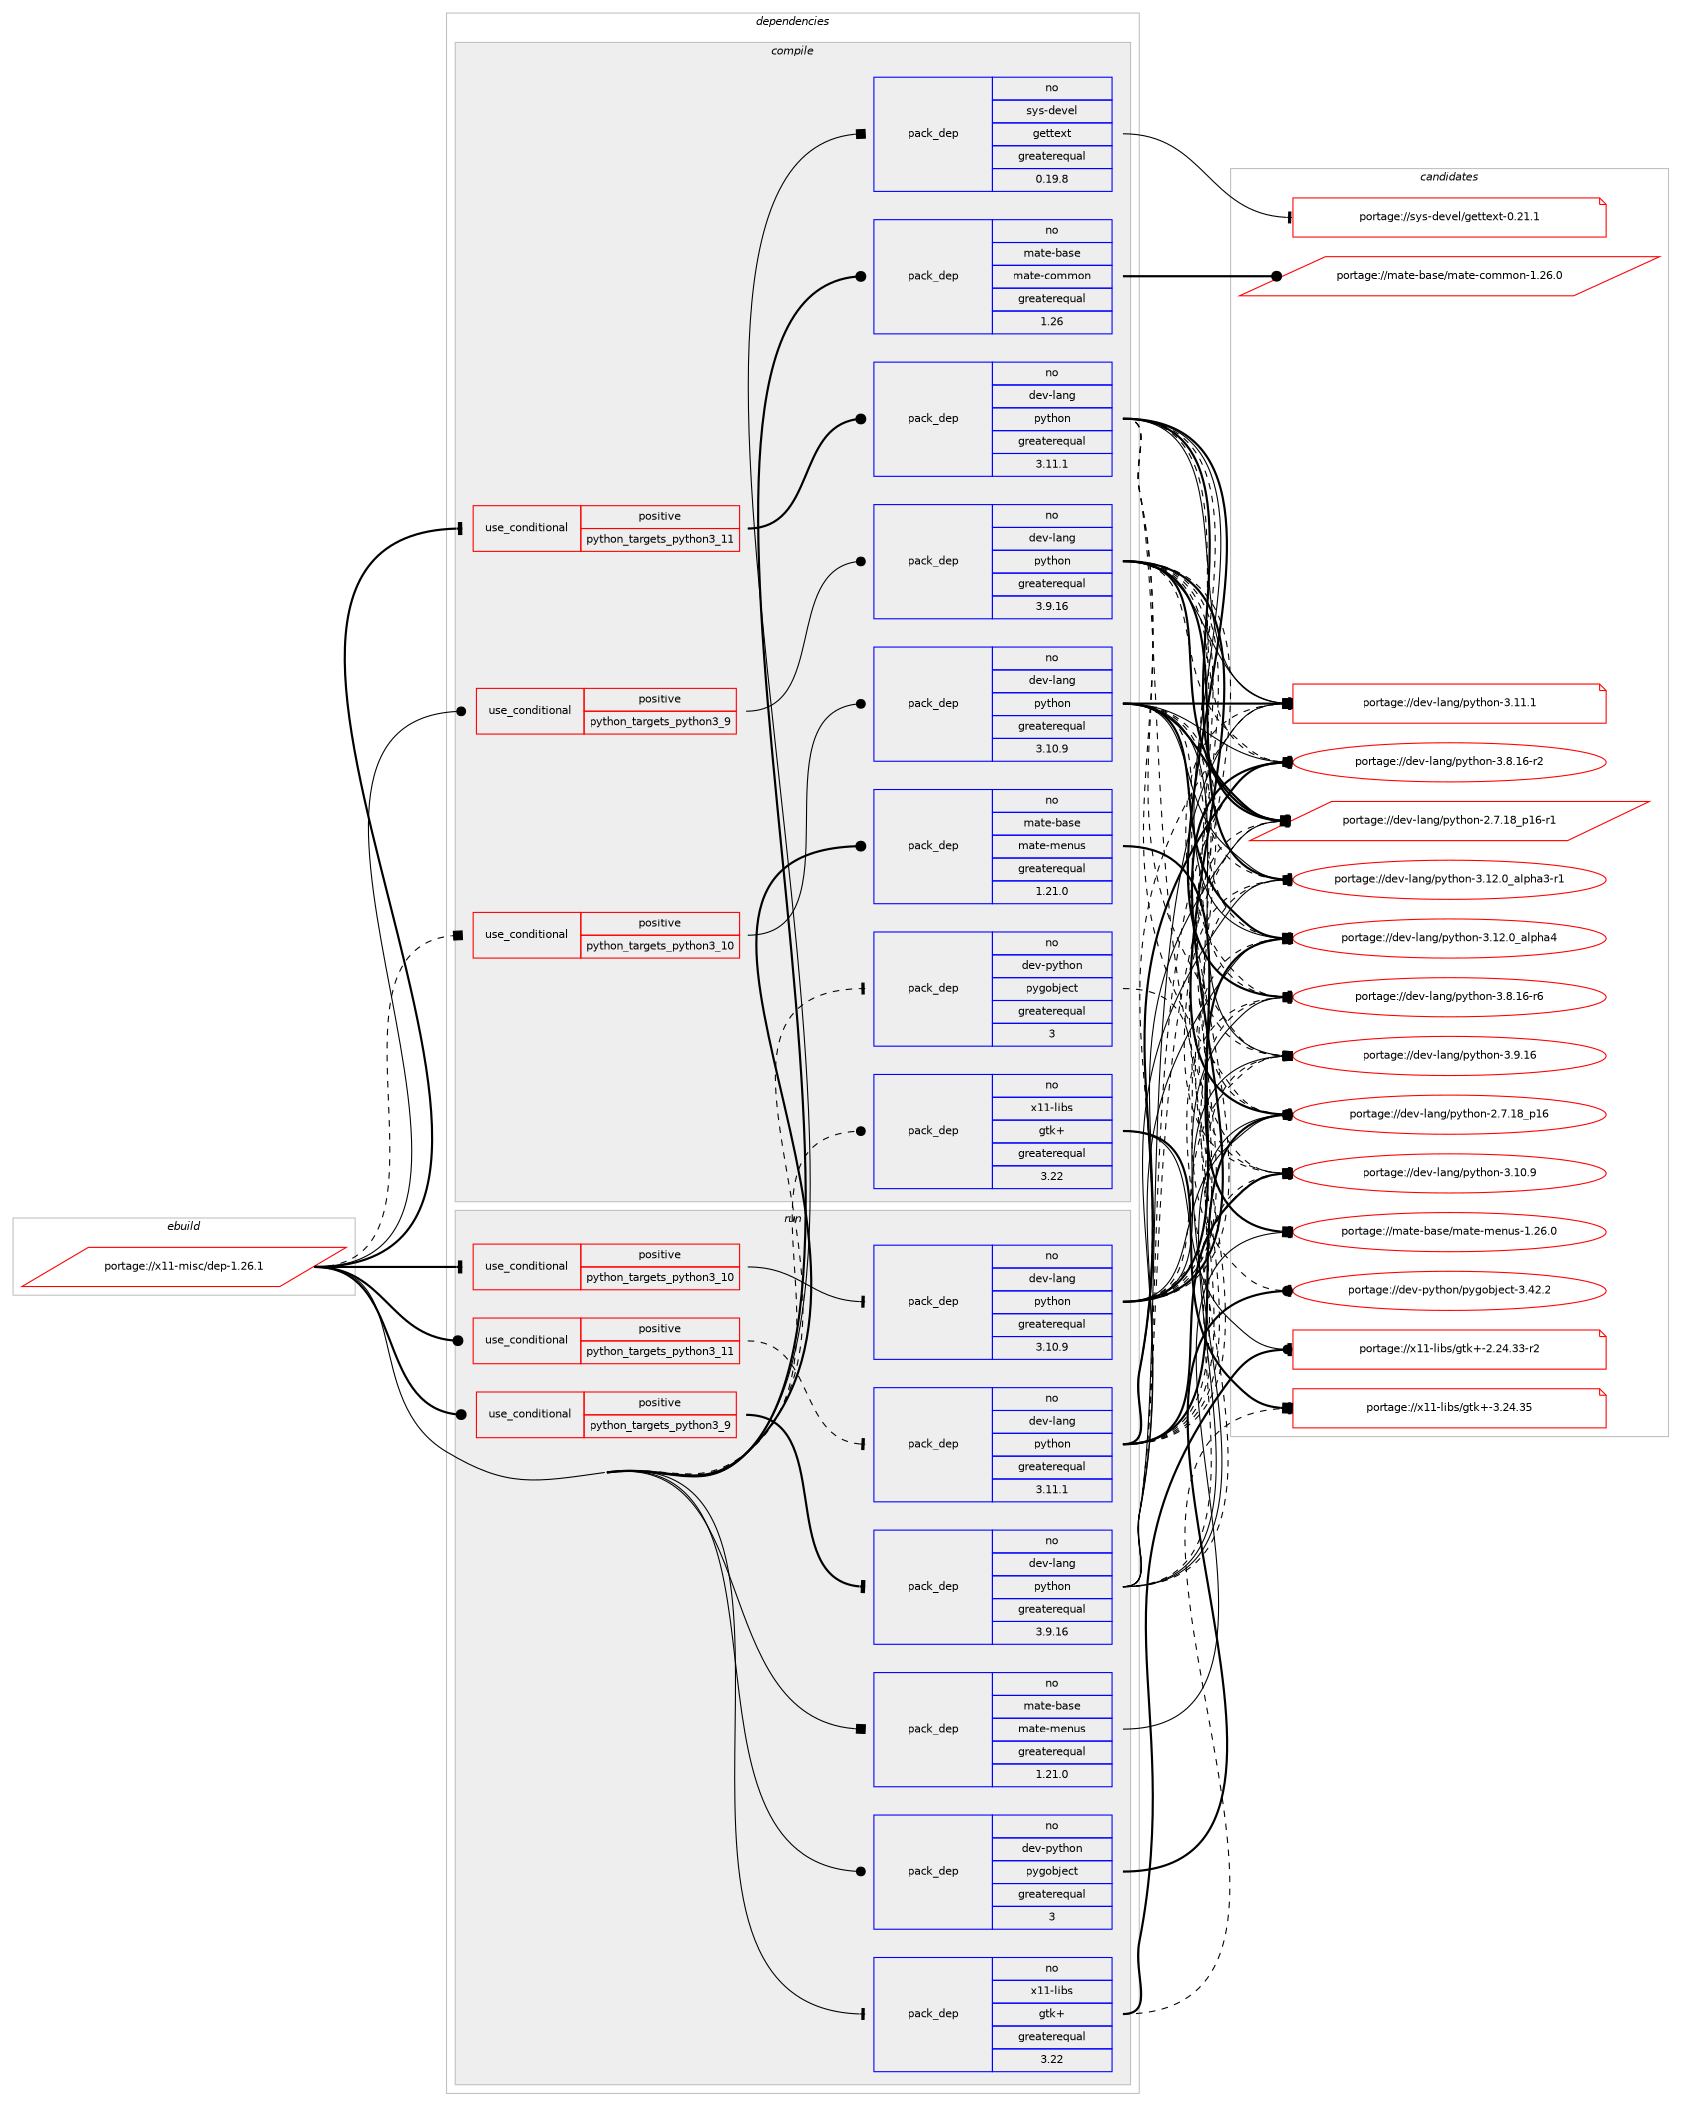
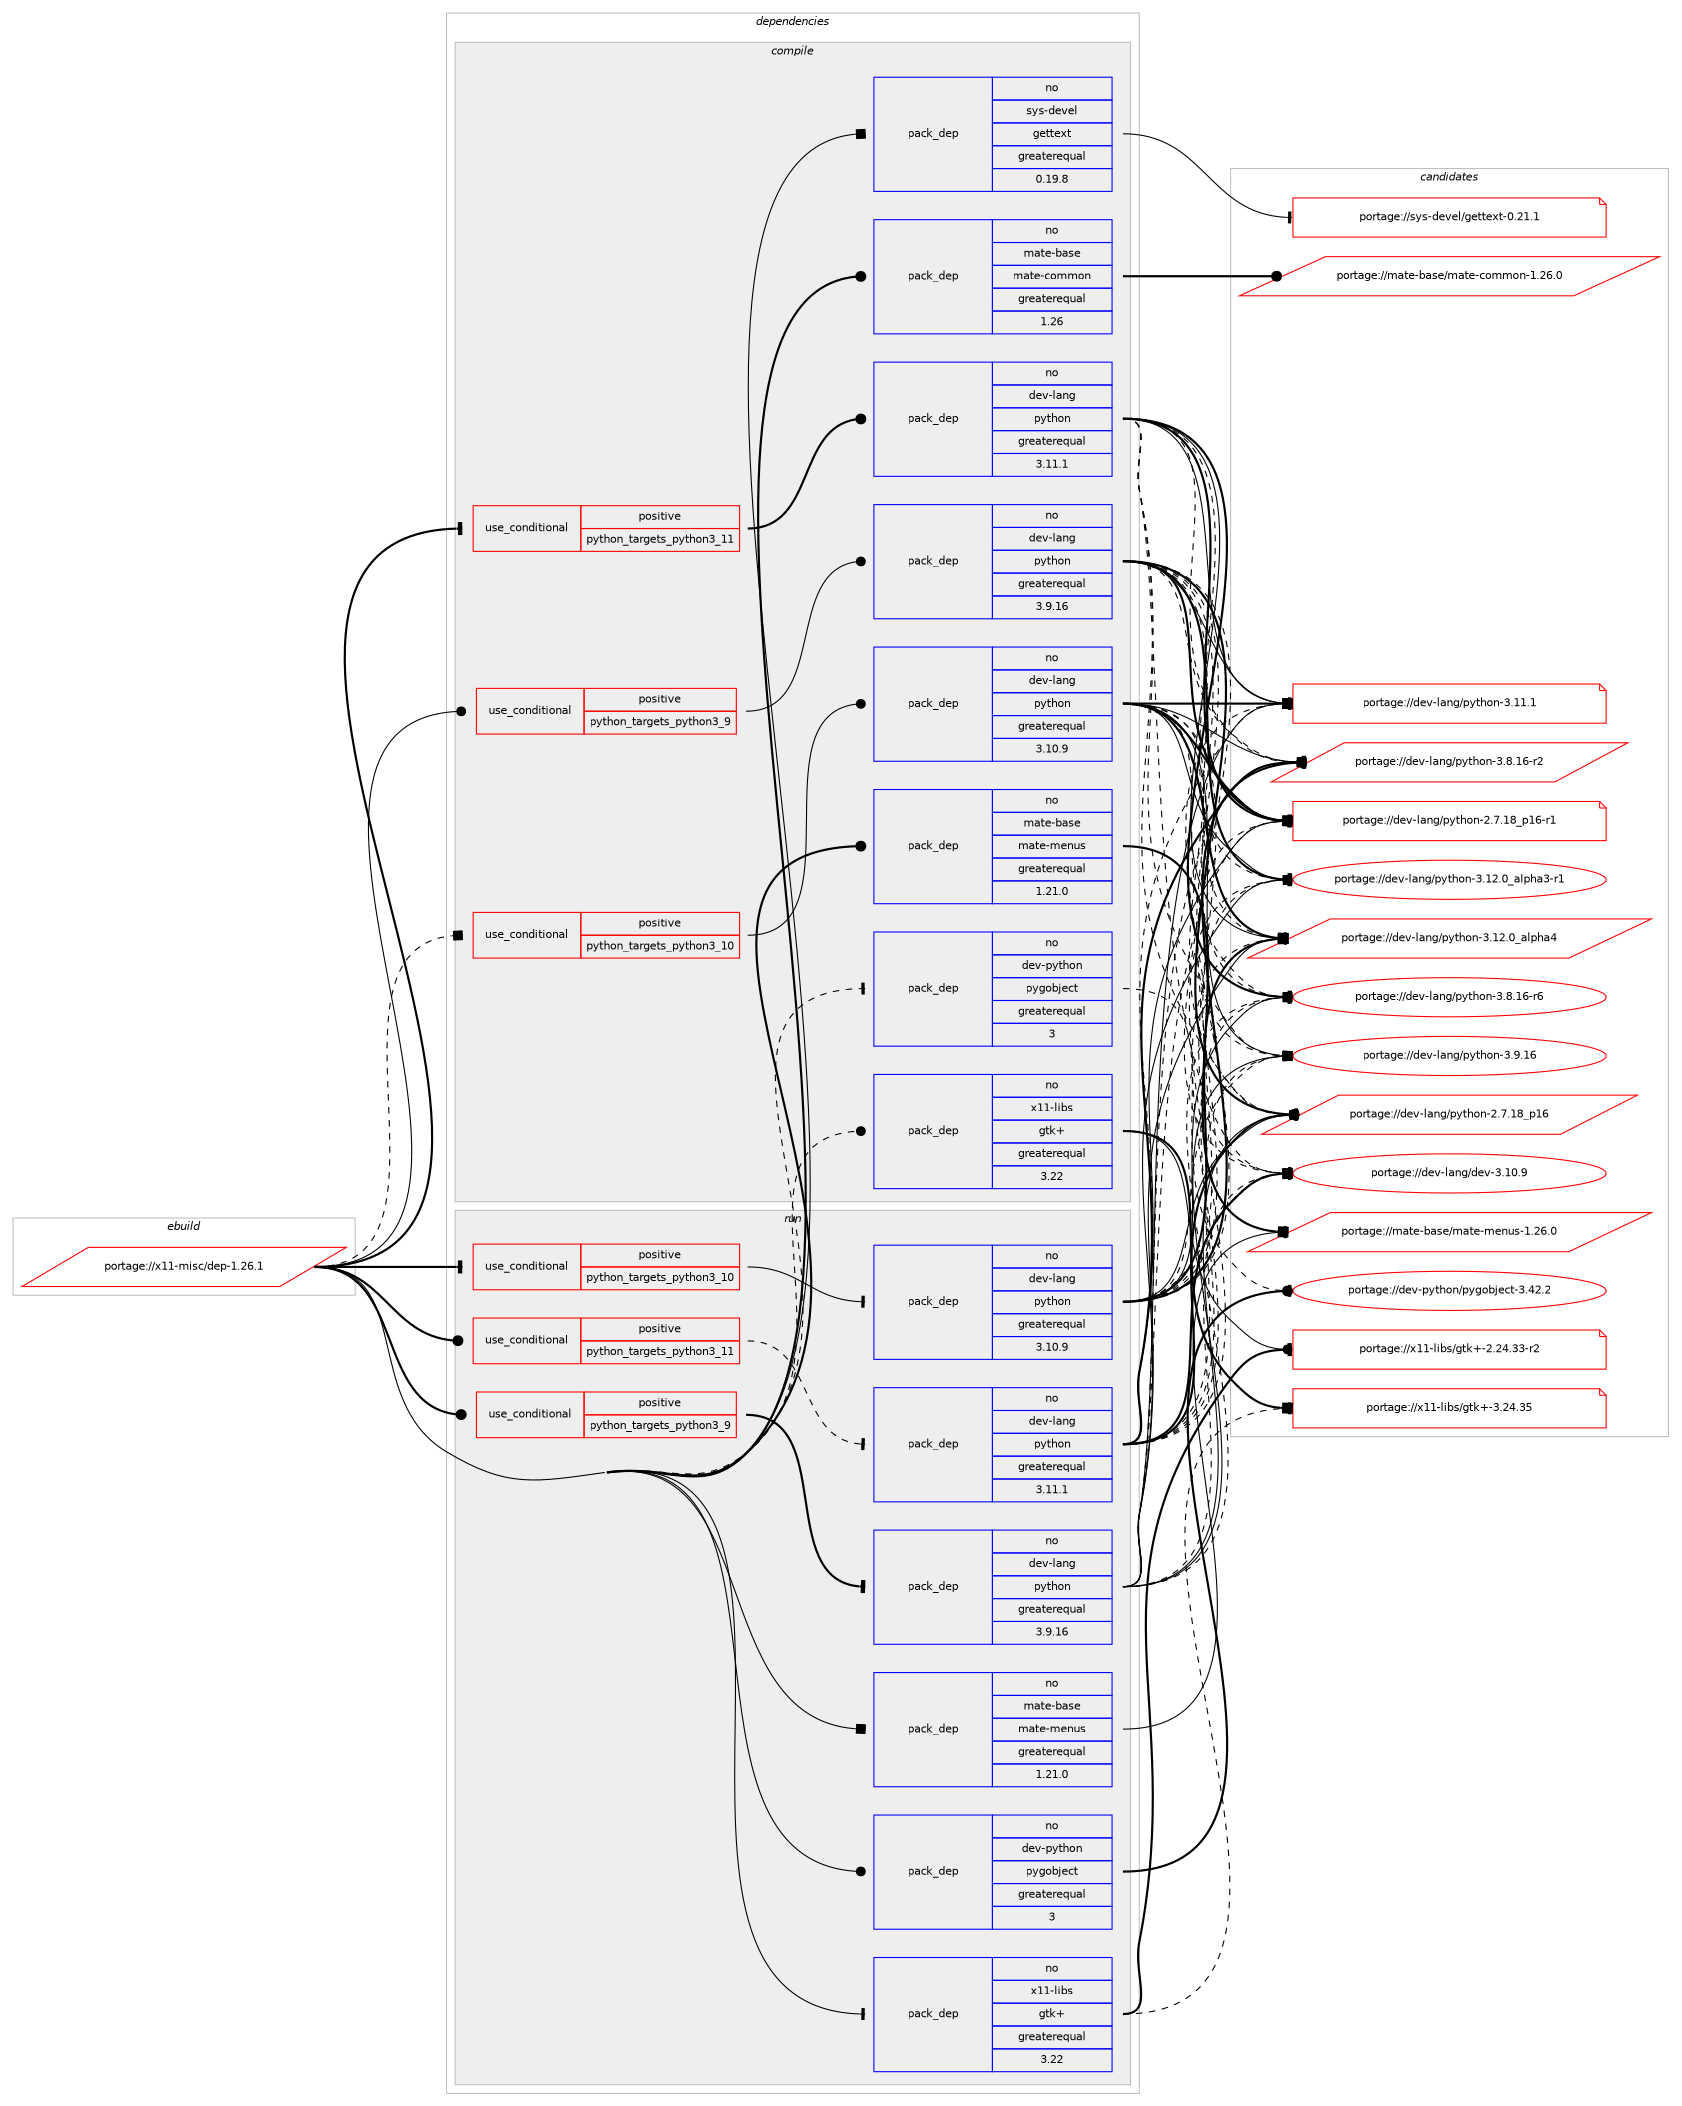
(1450, 762) -> (1450, 762)
(1450, 821) -> (1450, 821)
(1450, 939) -> (1450, 939)
(1450, 1115) -> (1450, 1115)
(1450, 1173) -> (1450, 1173)
(1450, 1232) -> (1450, 1232)
